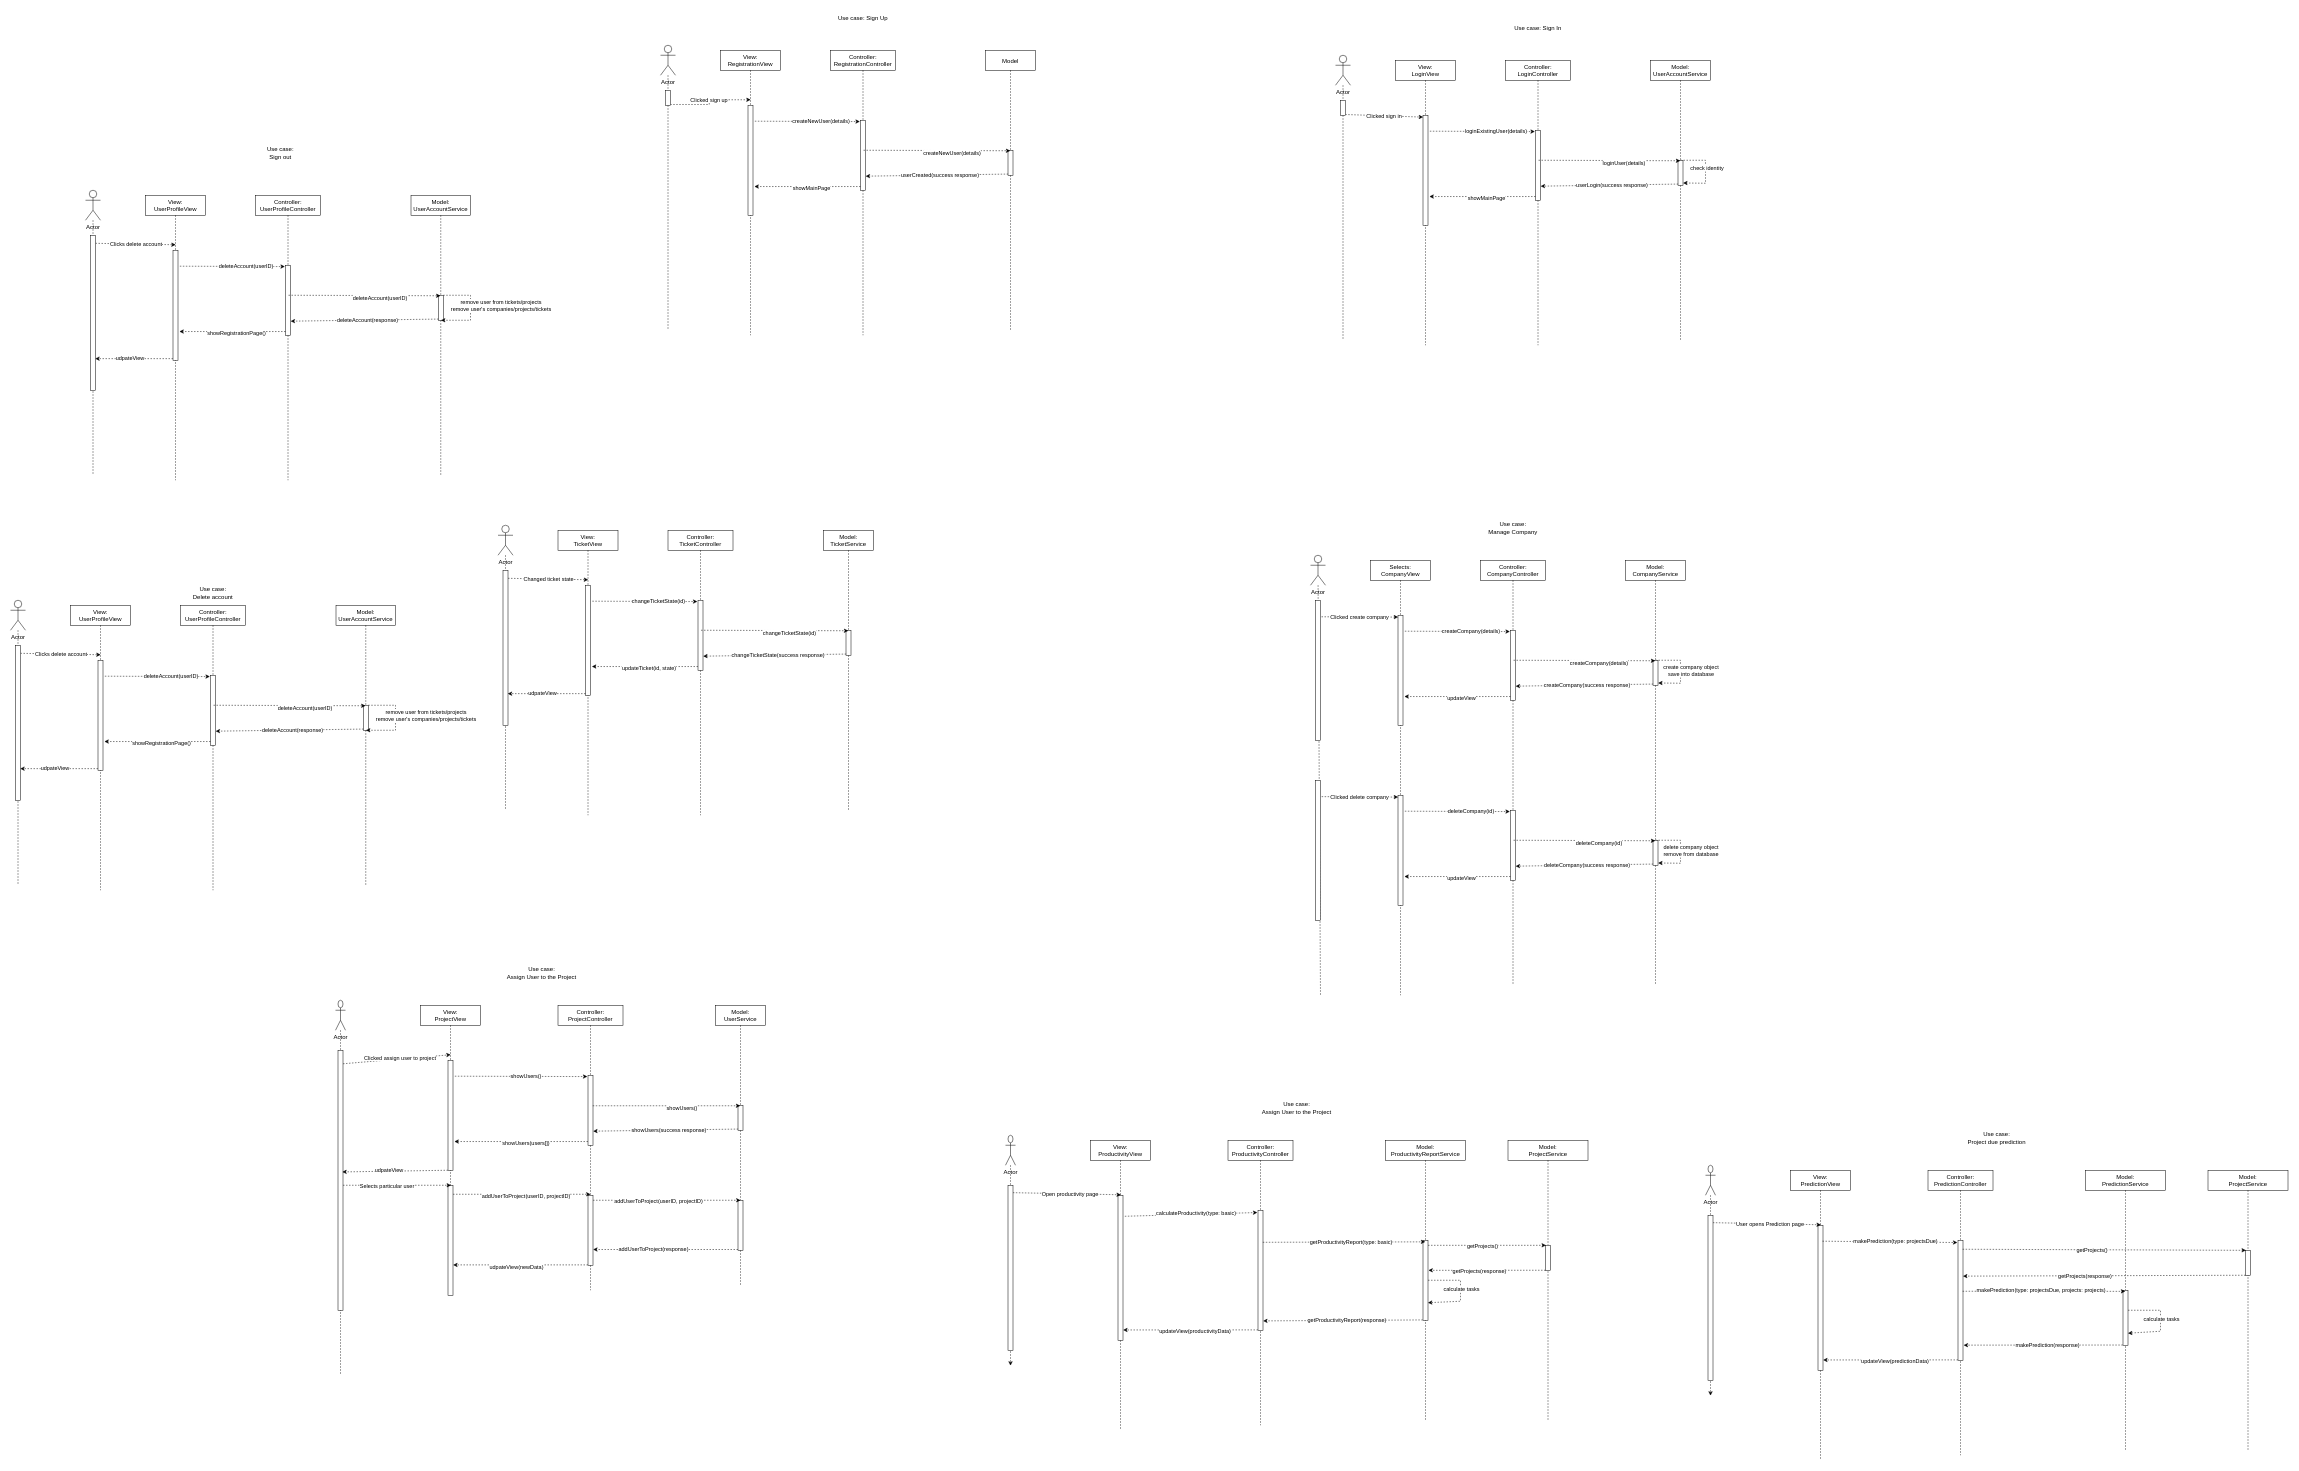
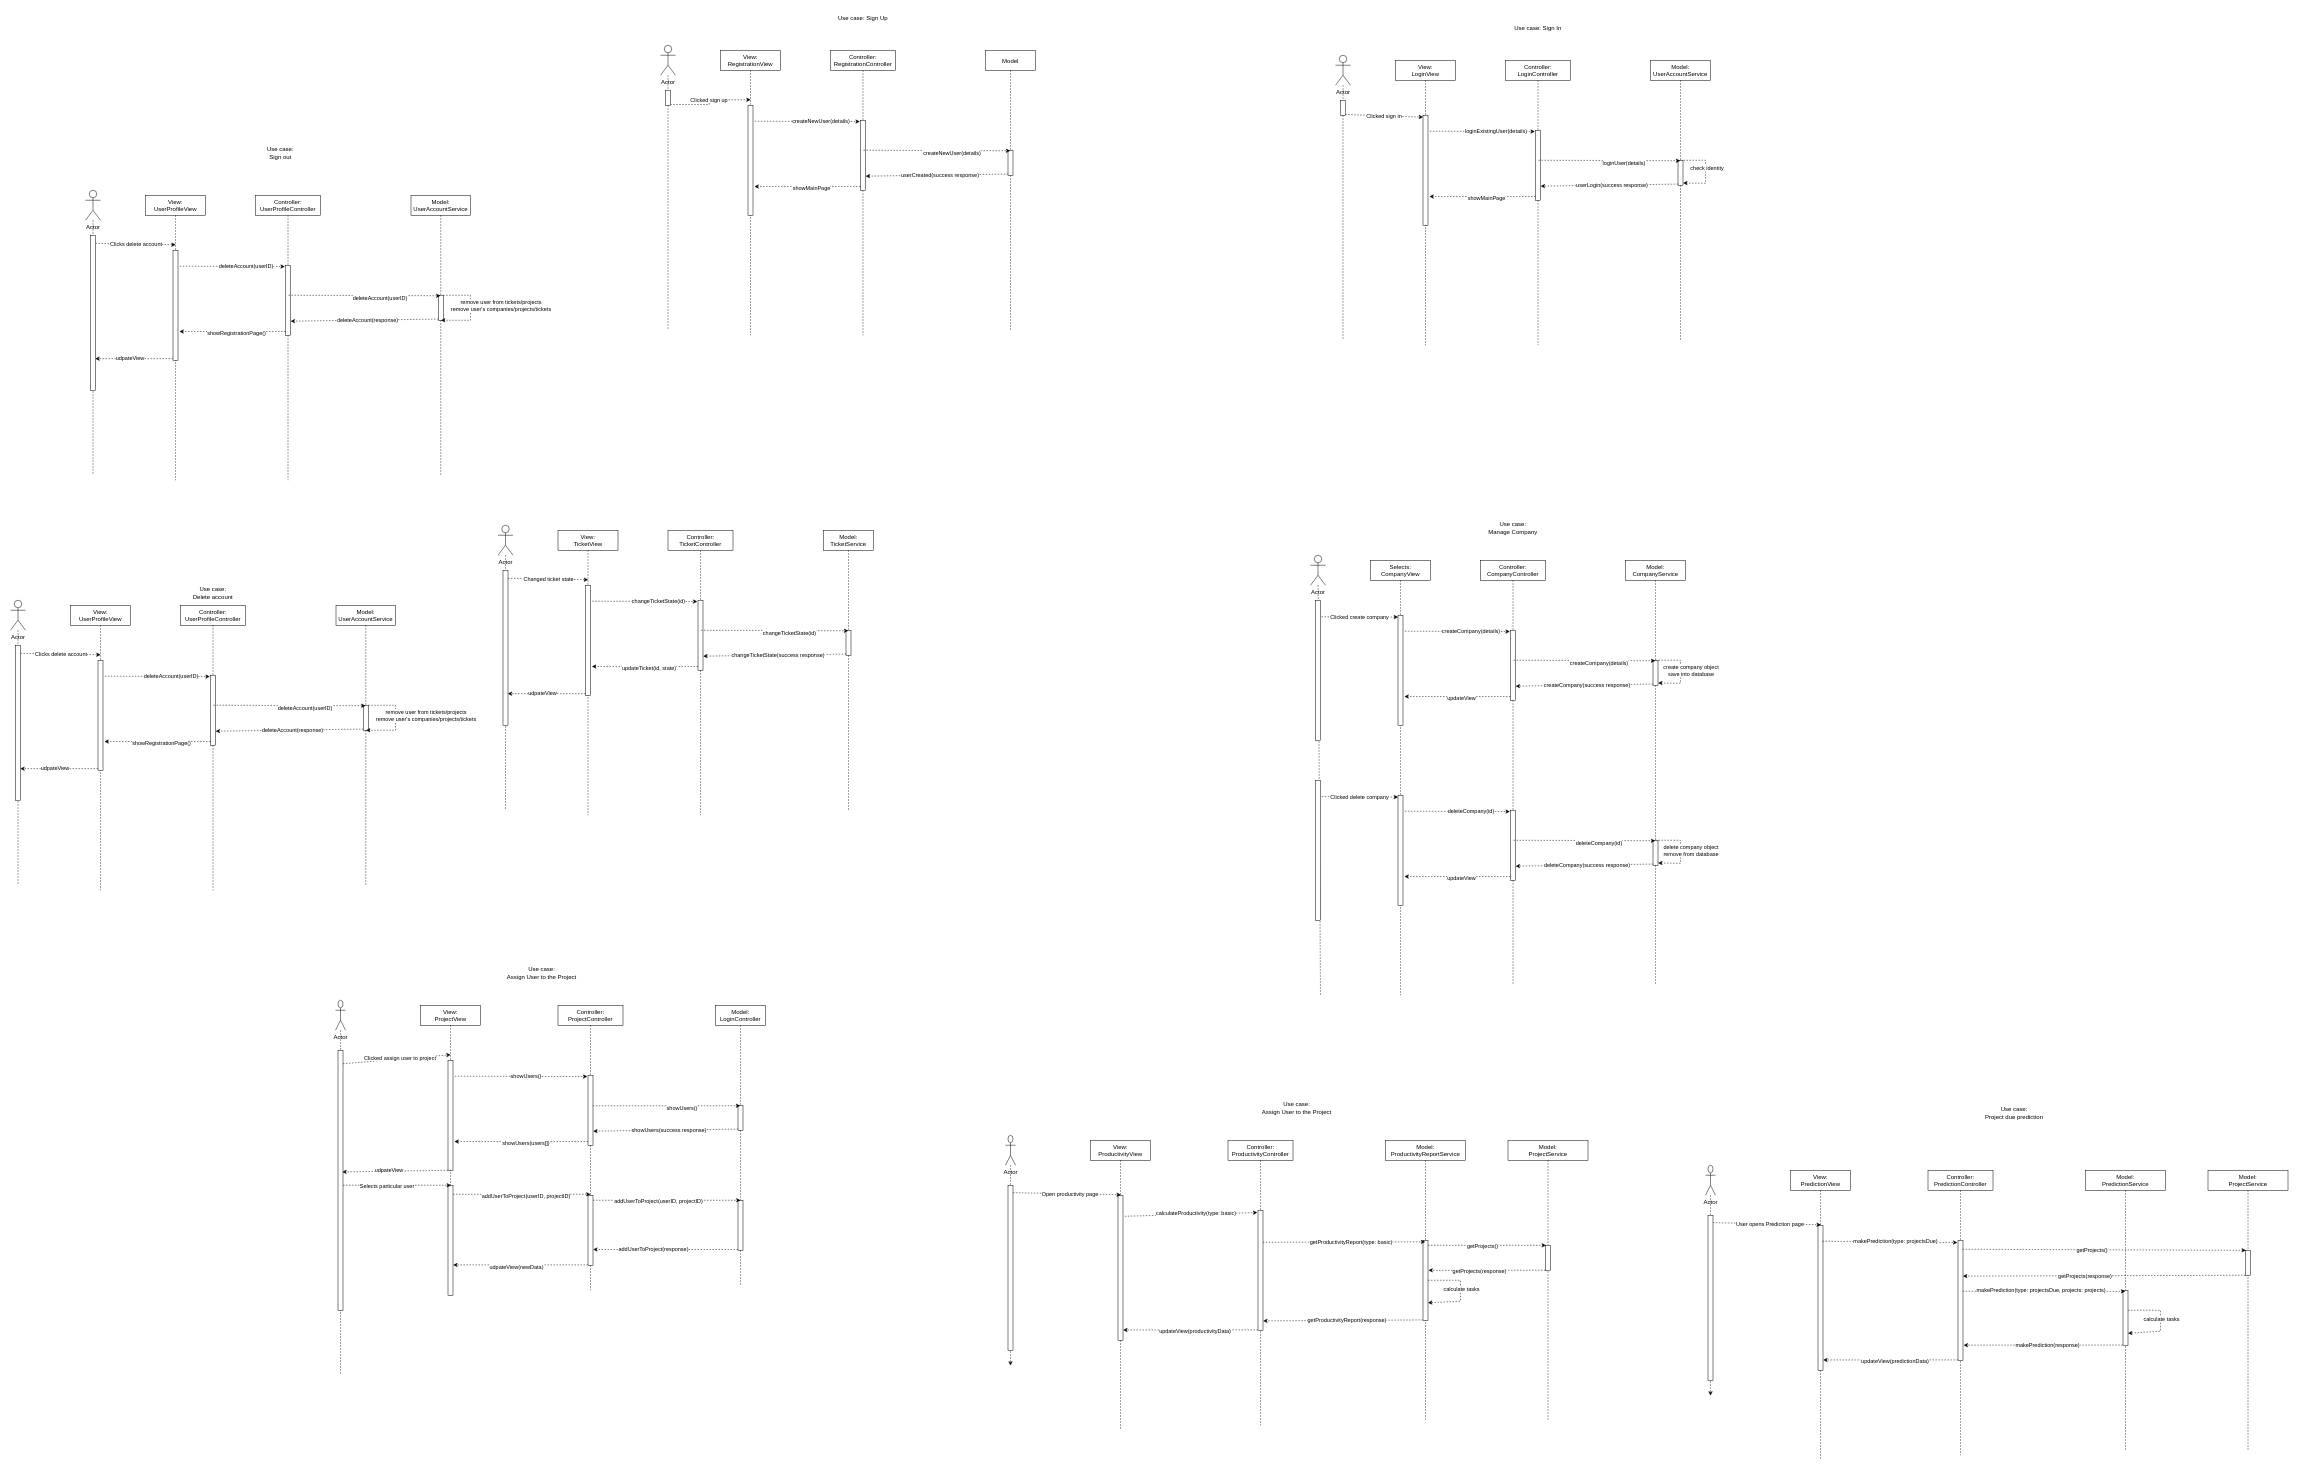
(740, 1012) -> (740, 1012)
(1997, 1138) -> (2014, 1113)
